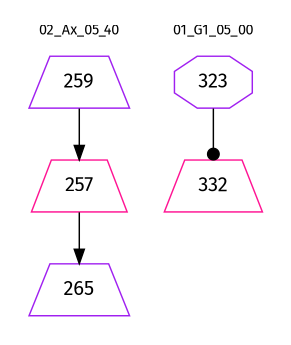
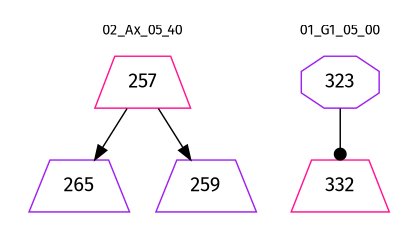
(79, 127) -> (171, 128)
